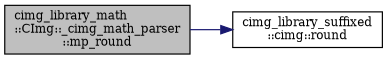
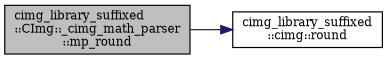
(97, 30) -> (97, 30)
